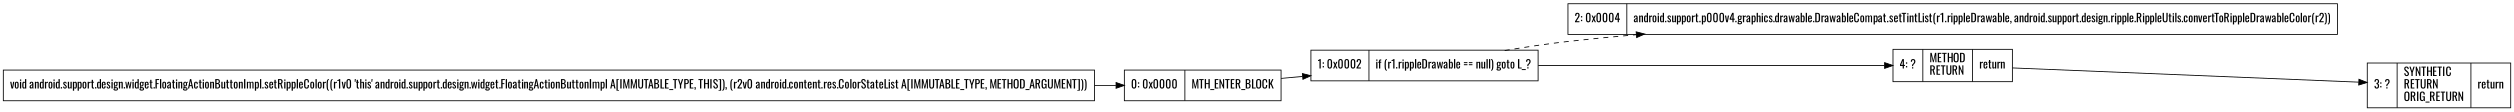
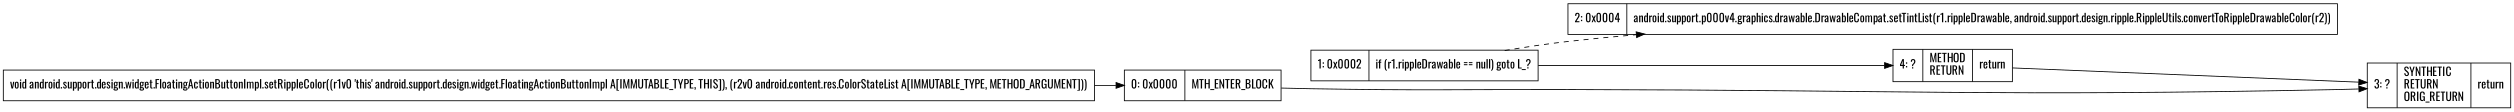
(1292, 77) -> (1820, 91)
